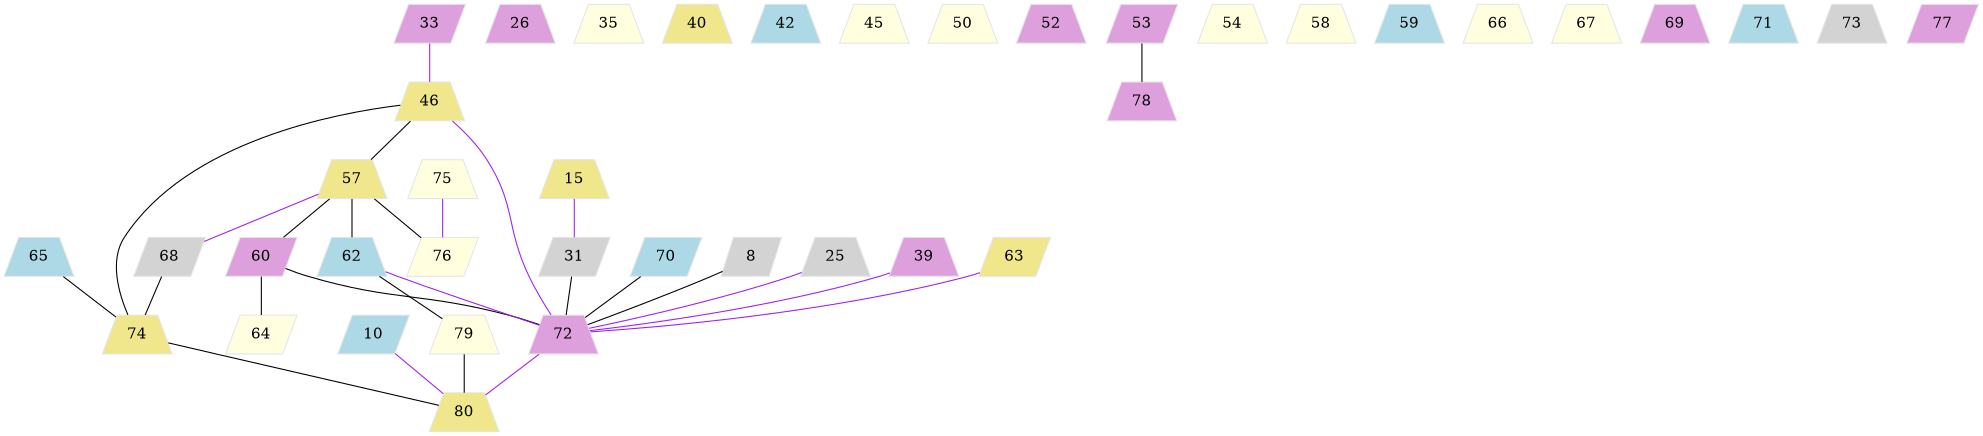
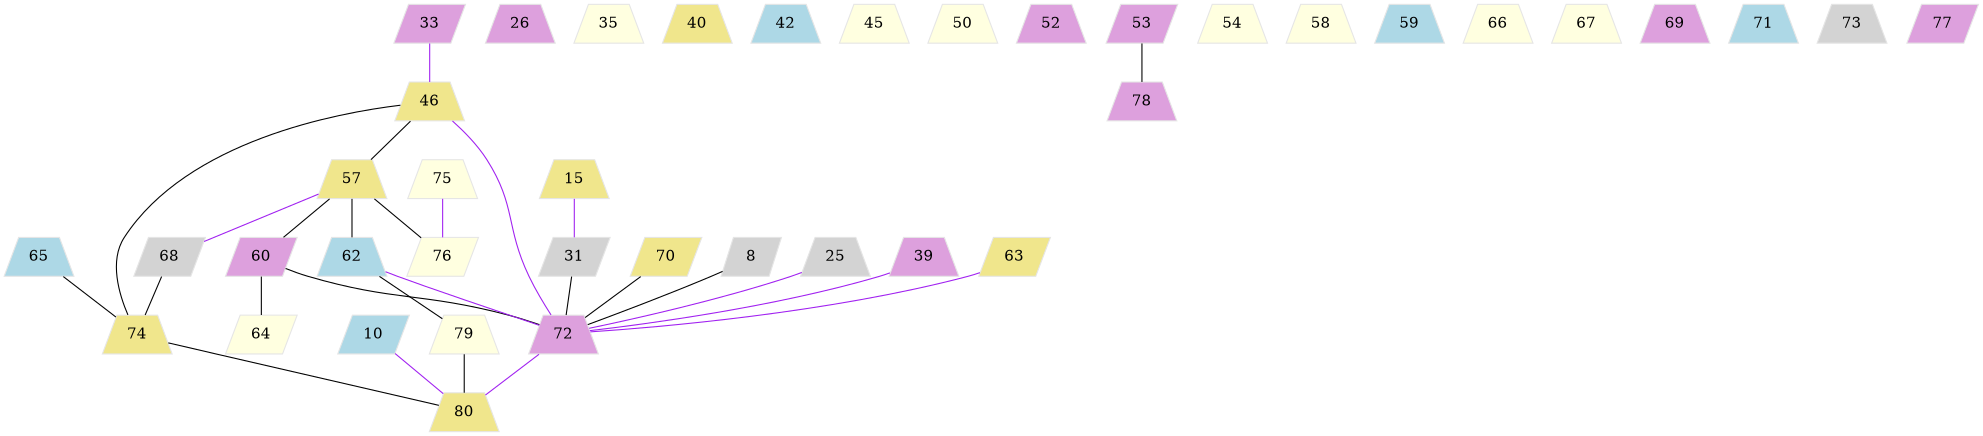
(666, 257) -> (666, 257)
